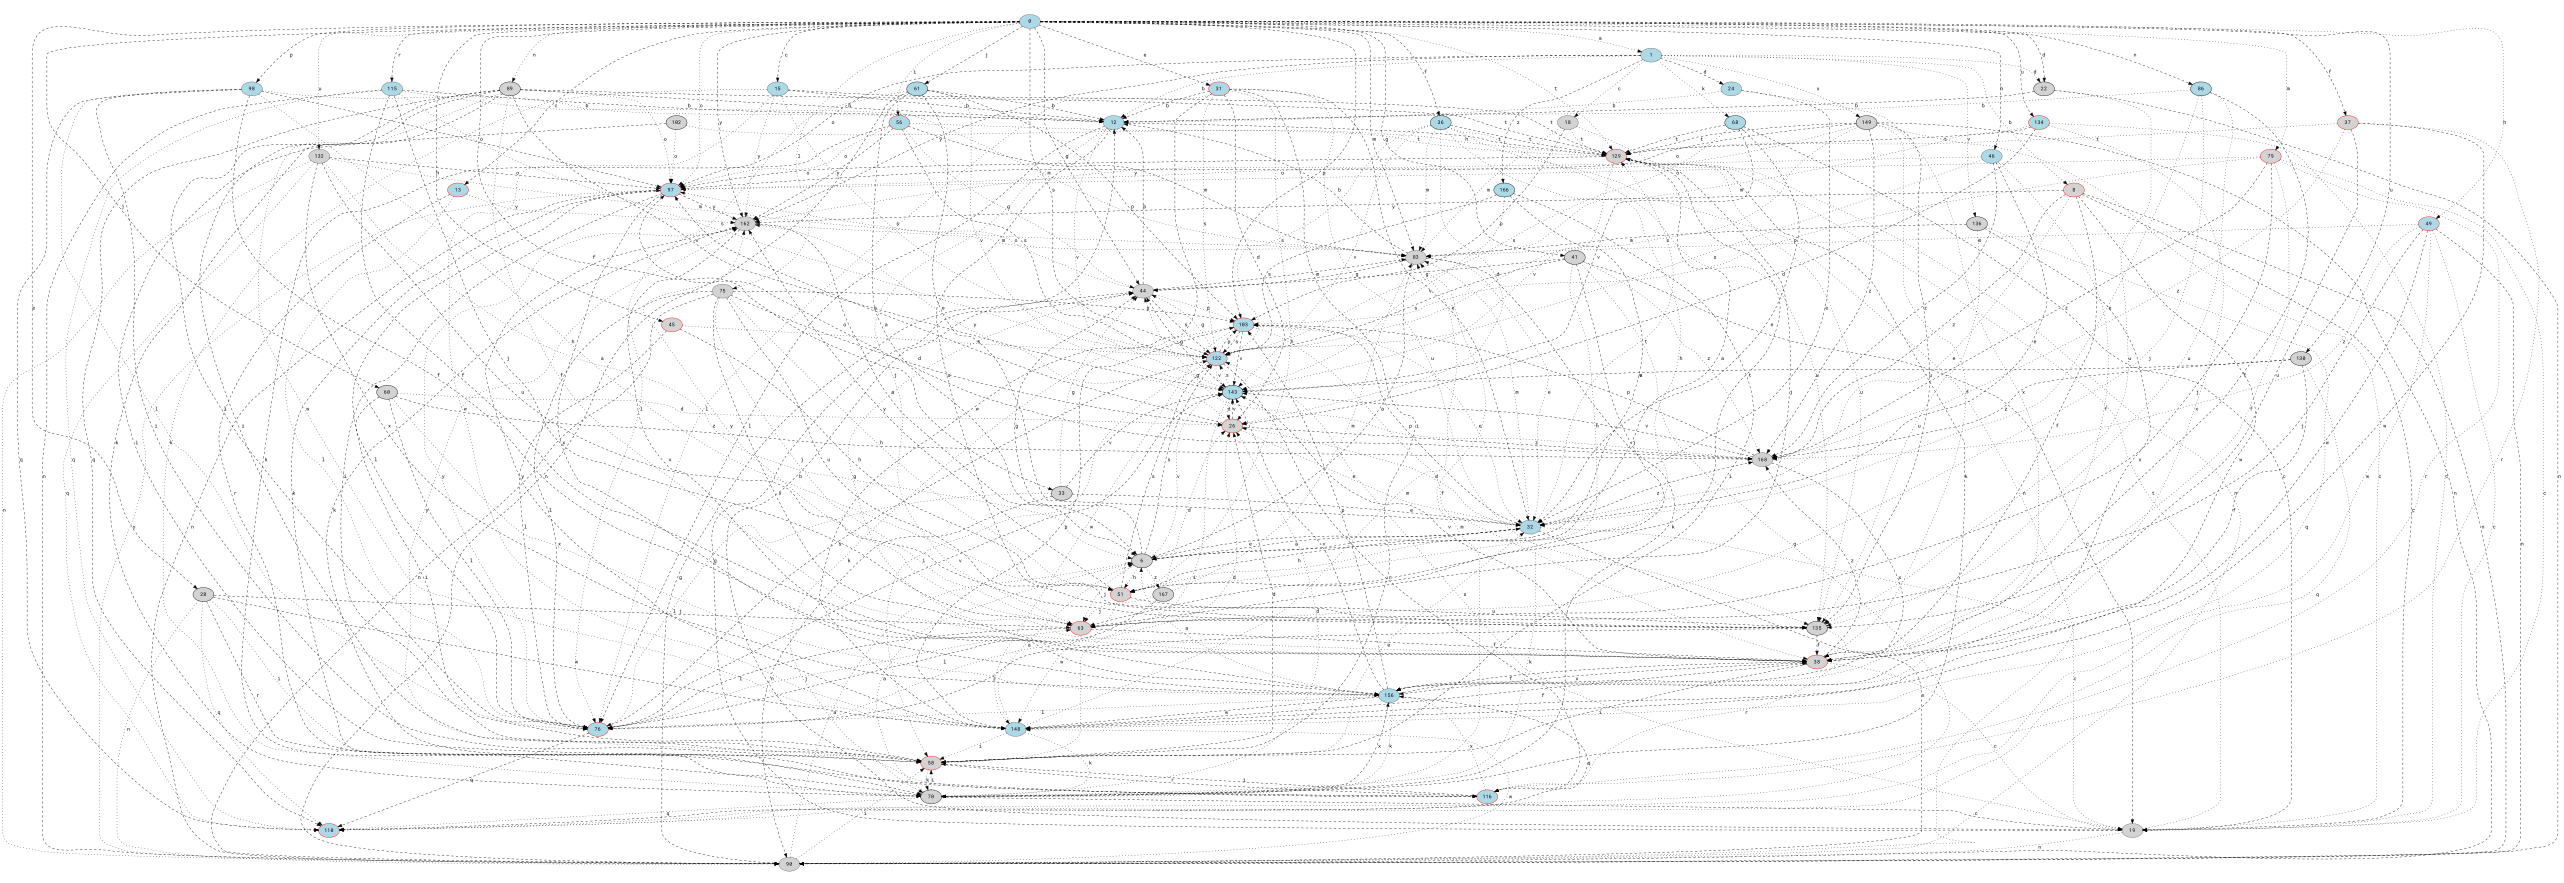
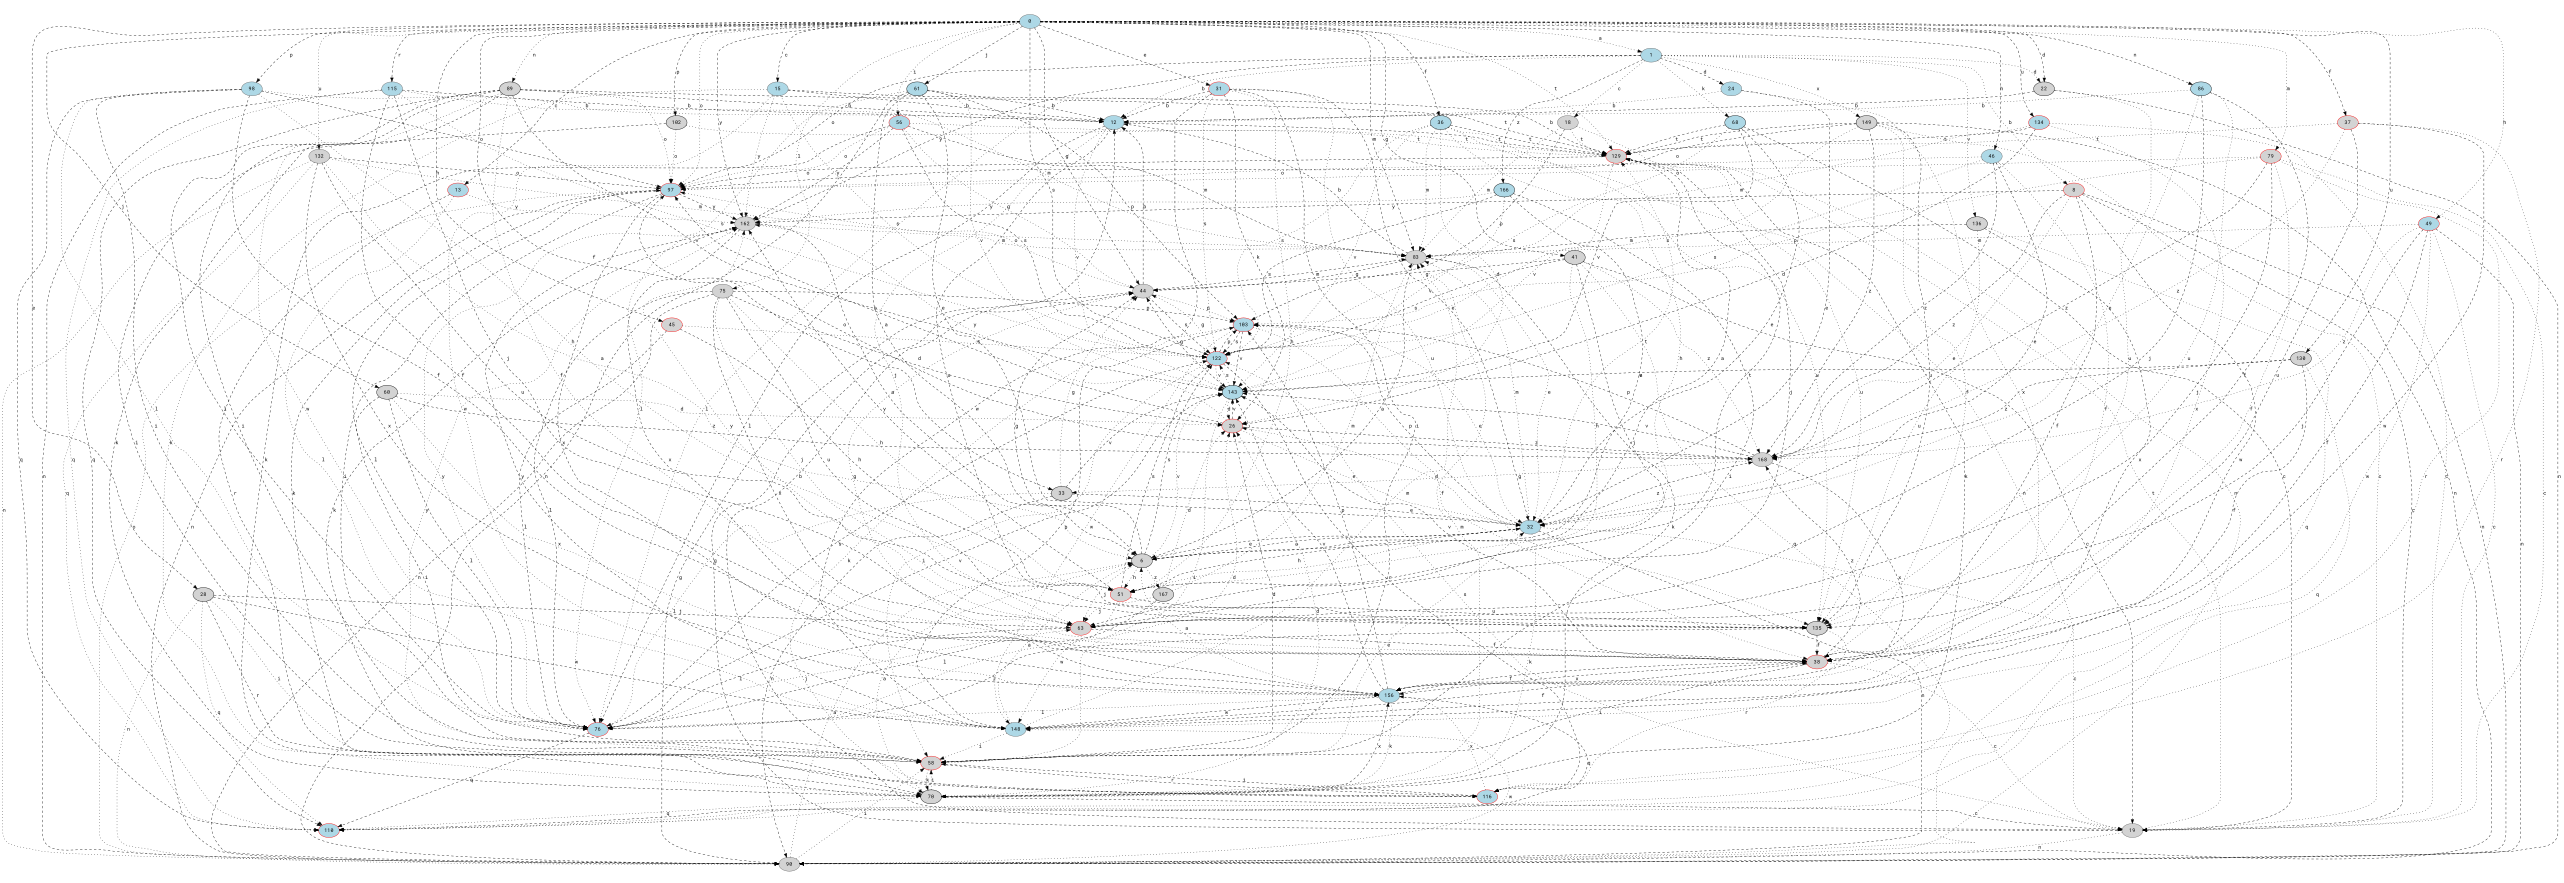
(1352, 51) -> (816, 26)
(1552, 123) -> (1552, 123)
(1467, 139) -> (1467, 139)
(1281, 167) -> (1164, 202)
(1258, 257) -> (1258, 257)
(1406, 434) -> (1397, 480)
(2328, 443) -> (2328, 443)
(1778, 553) -> (1778, 553)
(1083, 784) -> none
